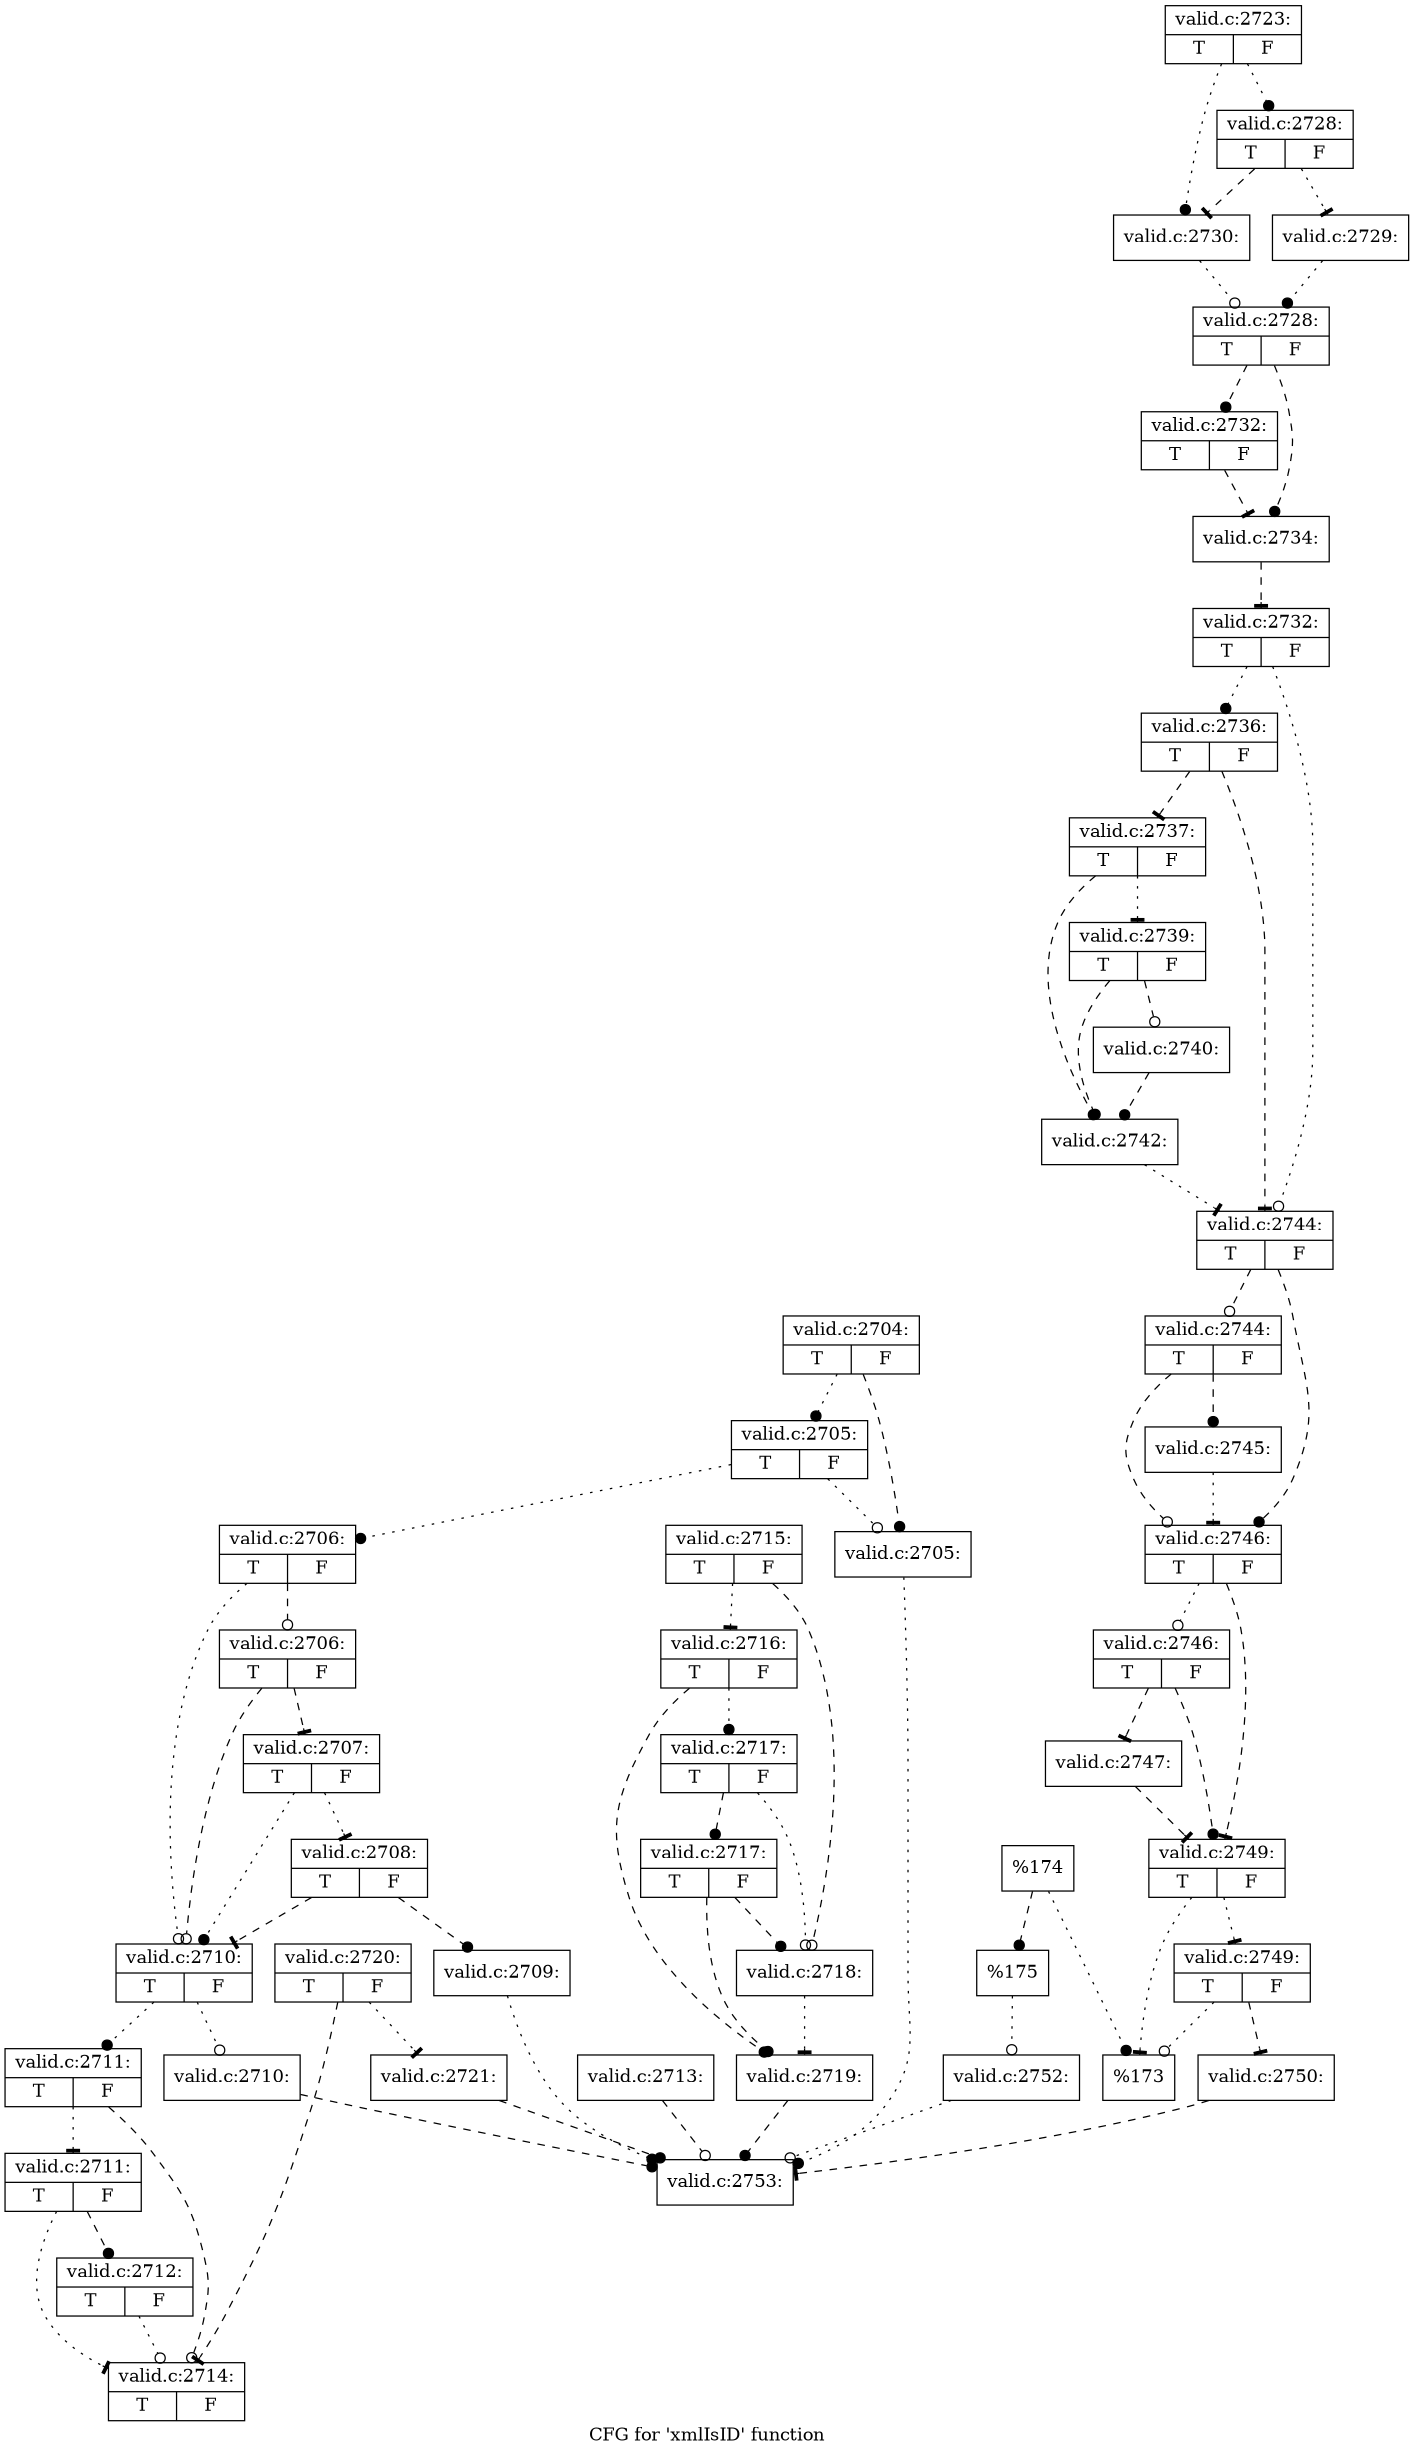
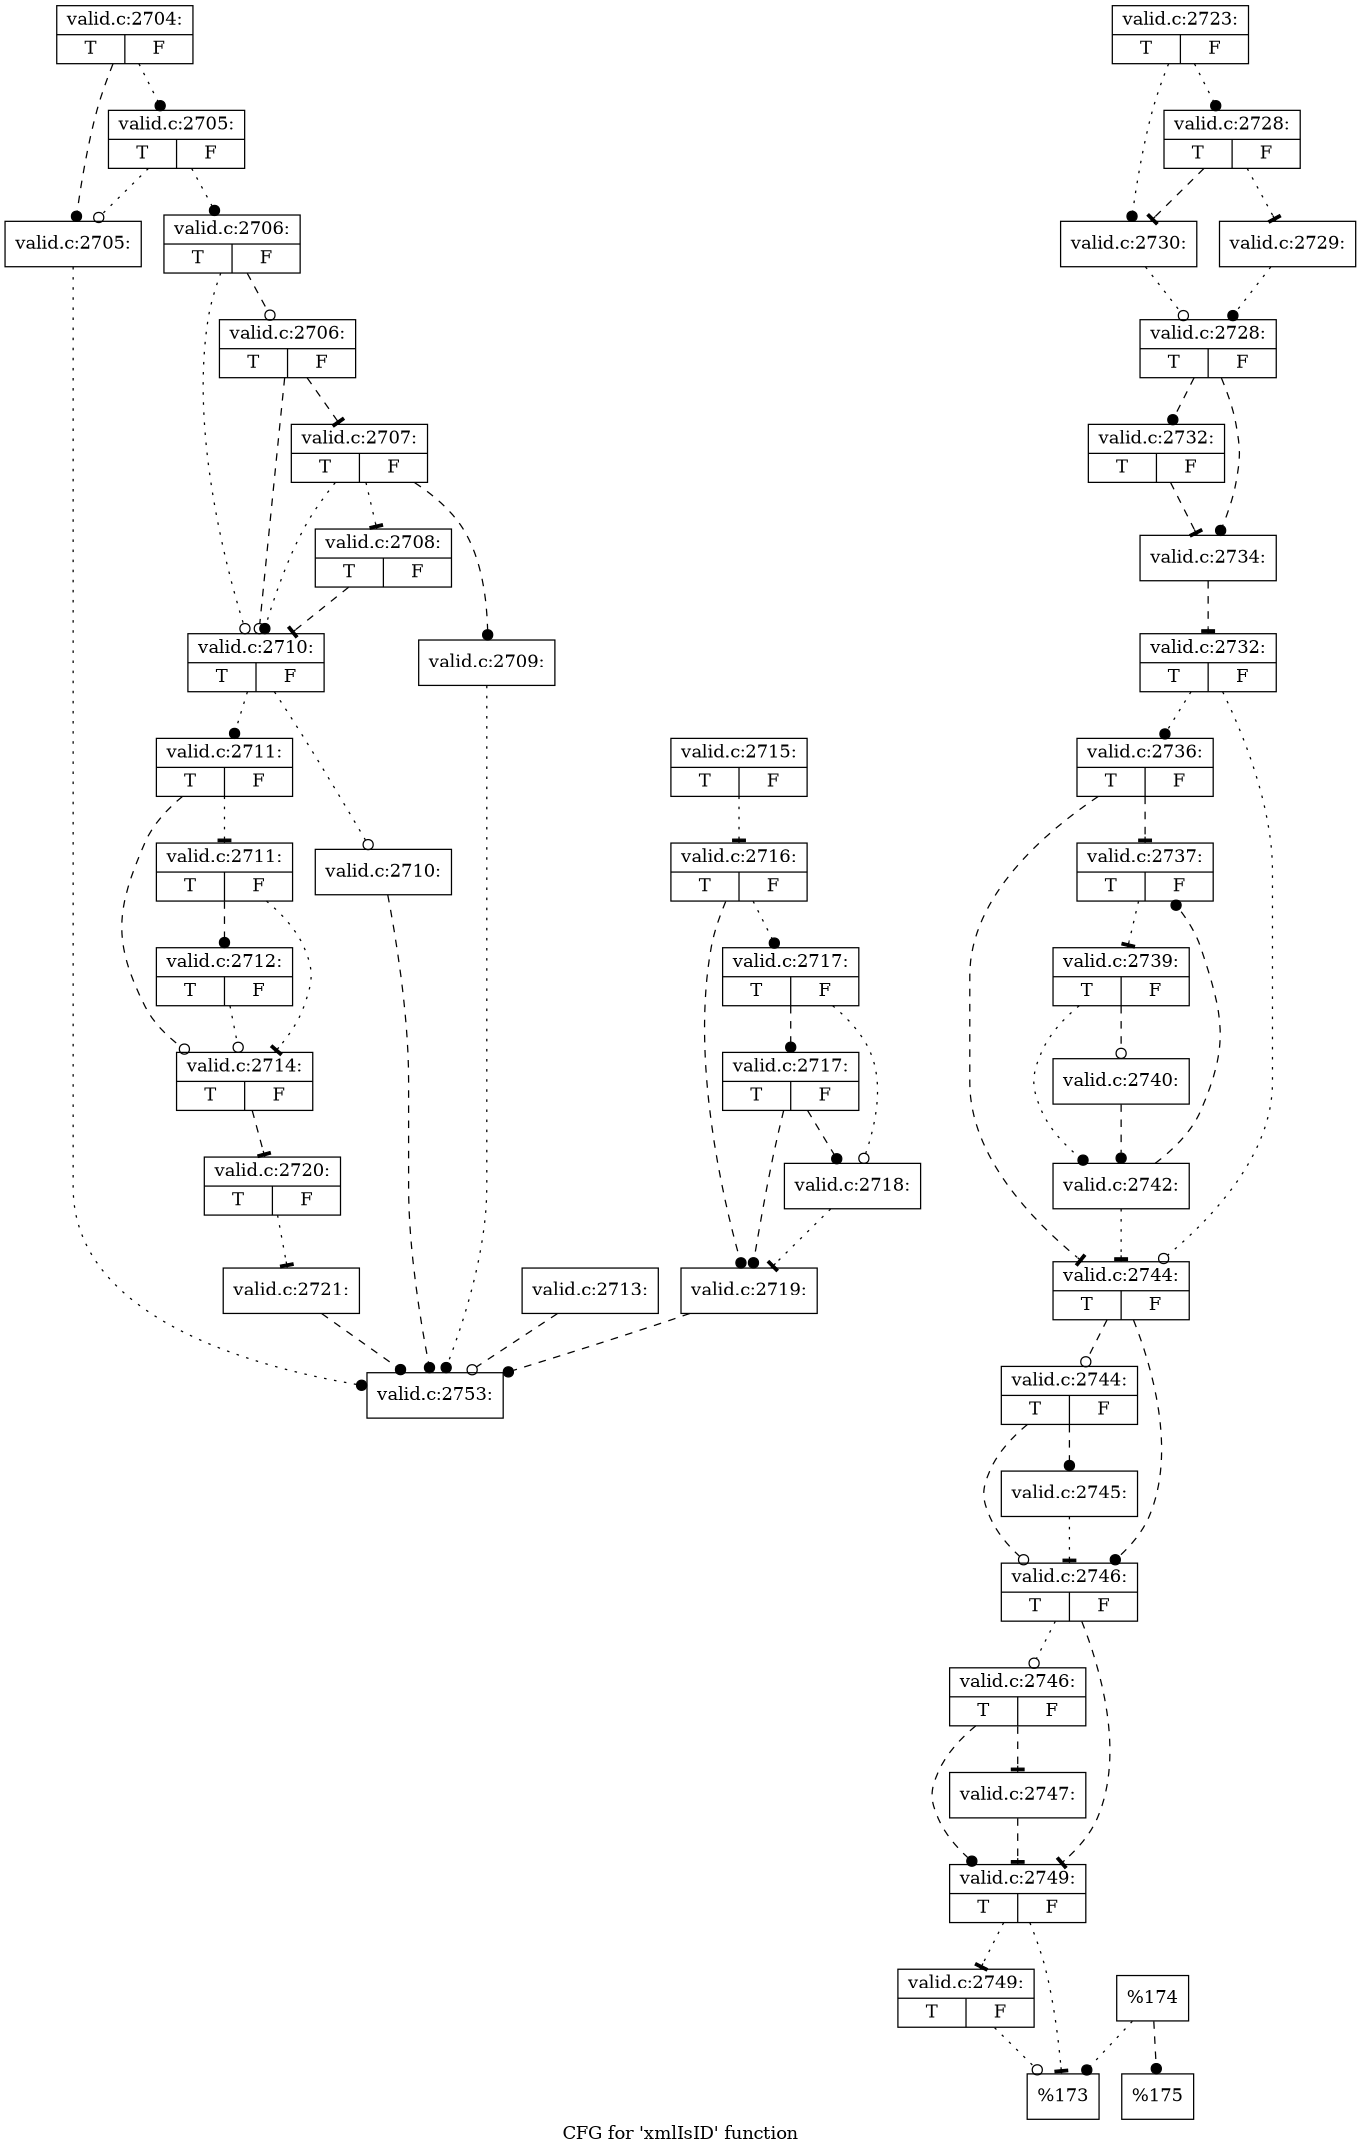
(1049, 989) -> (1220, 1042)
(1079, 1042) -> (1034, 1081)
(834, 1755) -> none
(431, 1921) -> (472, 546)
(1011, 2078) -> none
(1266, 2078) -> none
(285, 2186) -> (258, 1131)
